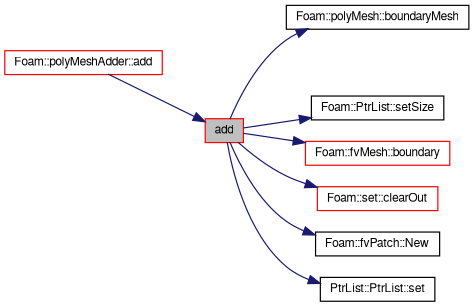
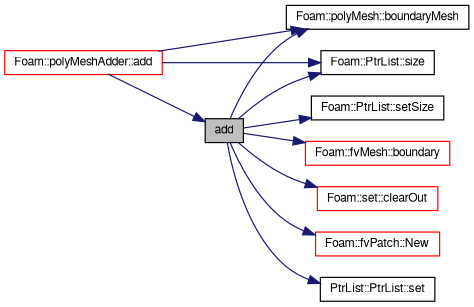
none -> (224, 41)
none -> (378, 63)
(224, 131) -> (224, 131)
(378, 244) -> (378, 244)
